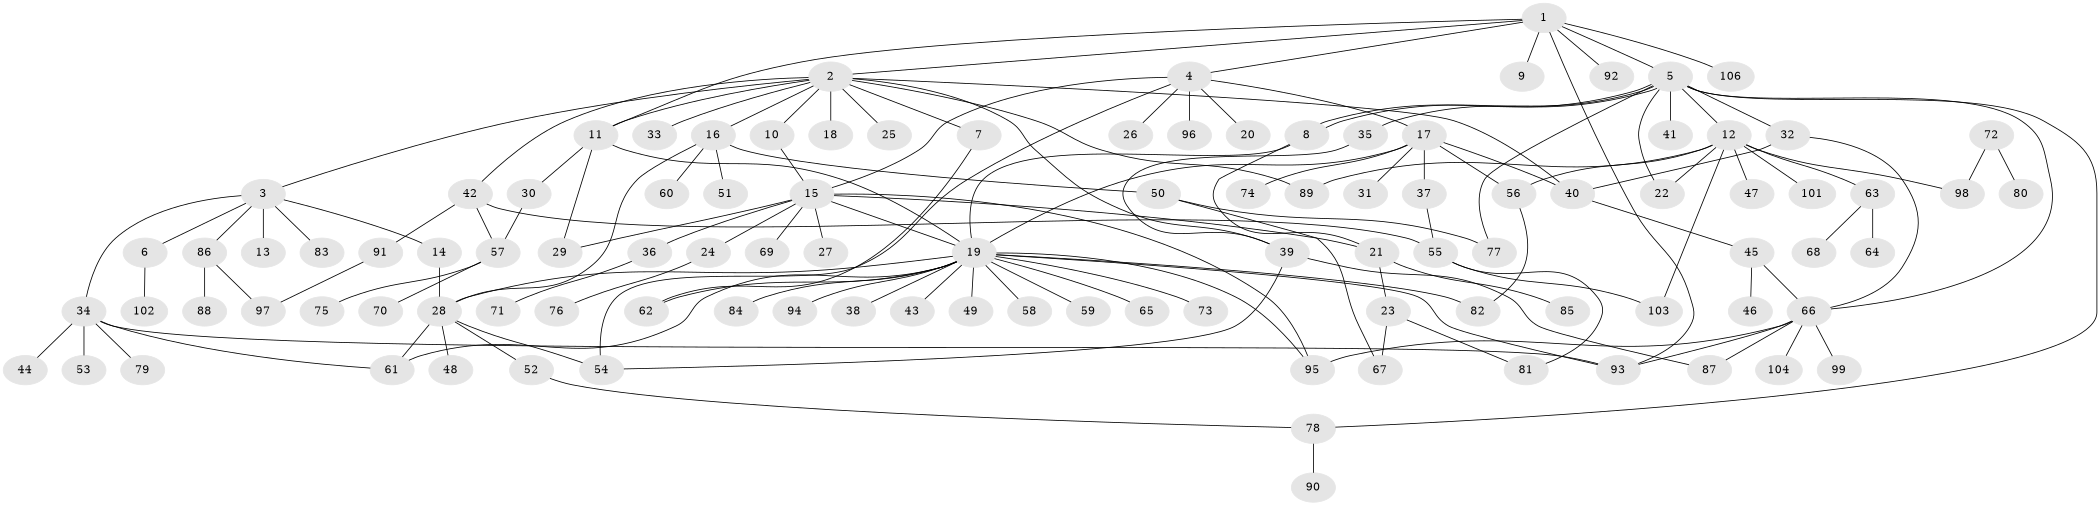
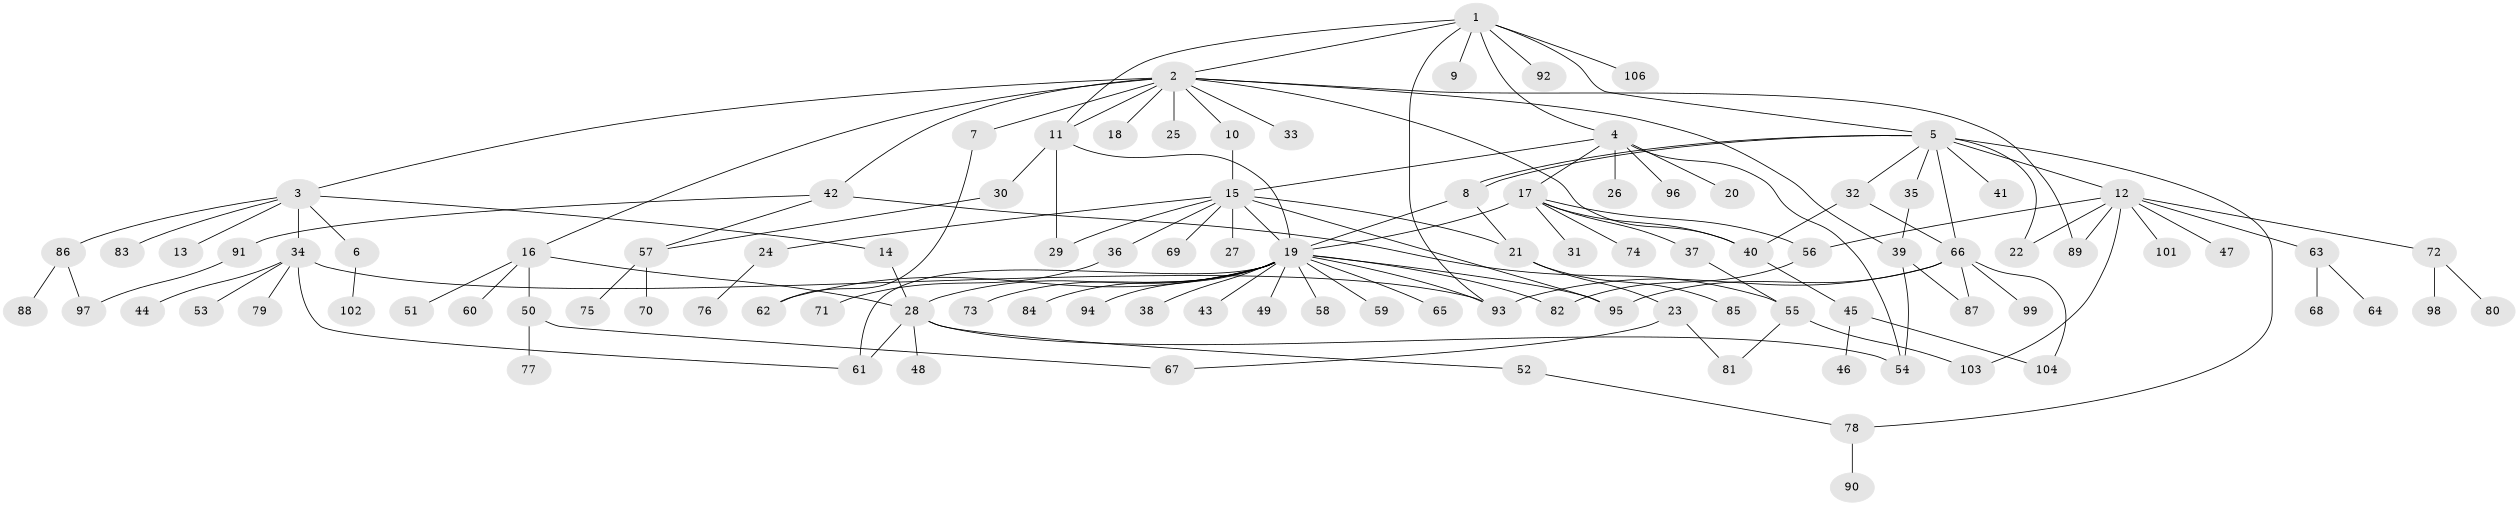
(1540, 143) -> none
(1843, 169) -> (2278, 223)
(1781, 282) -> (1949, 340)
